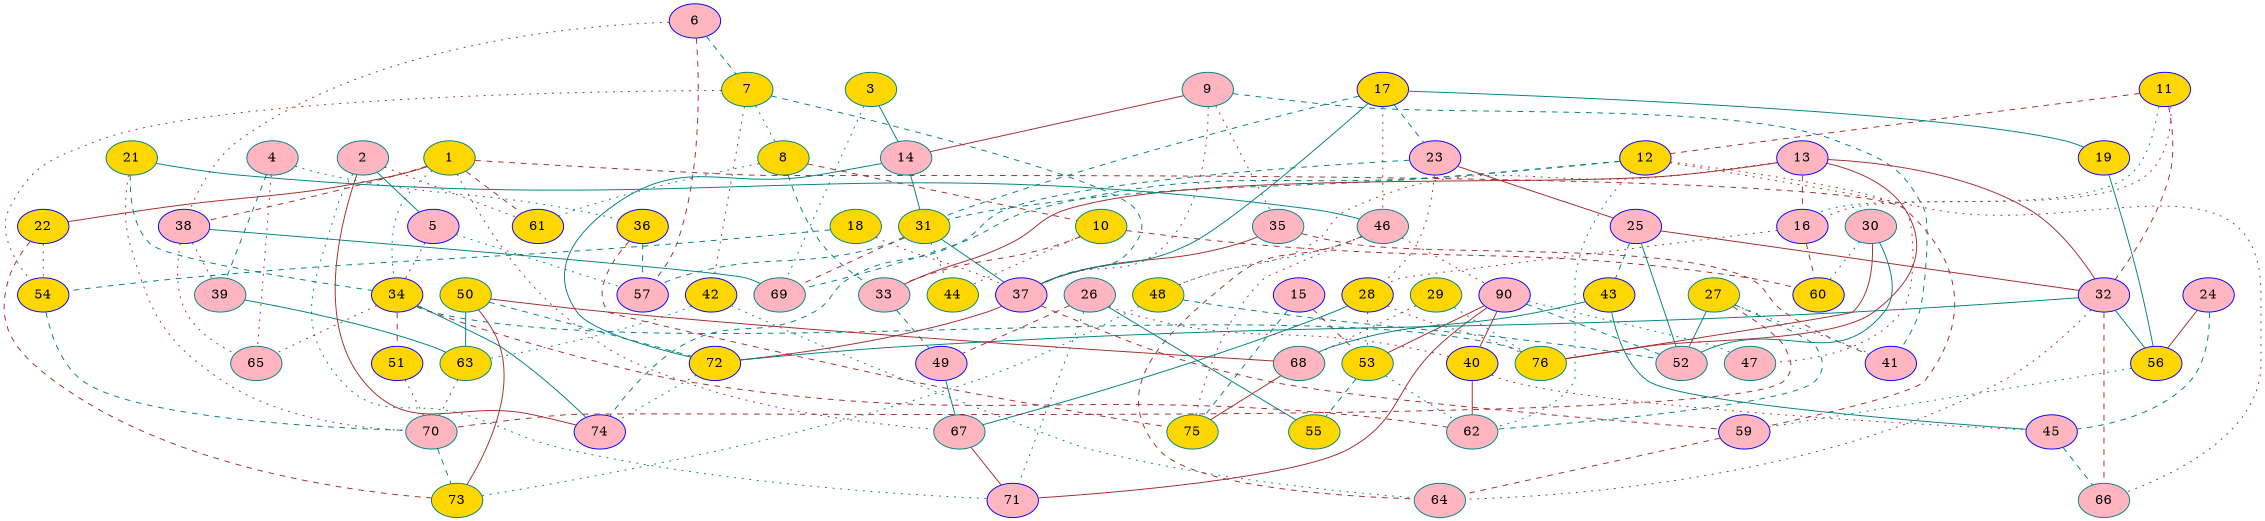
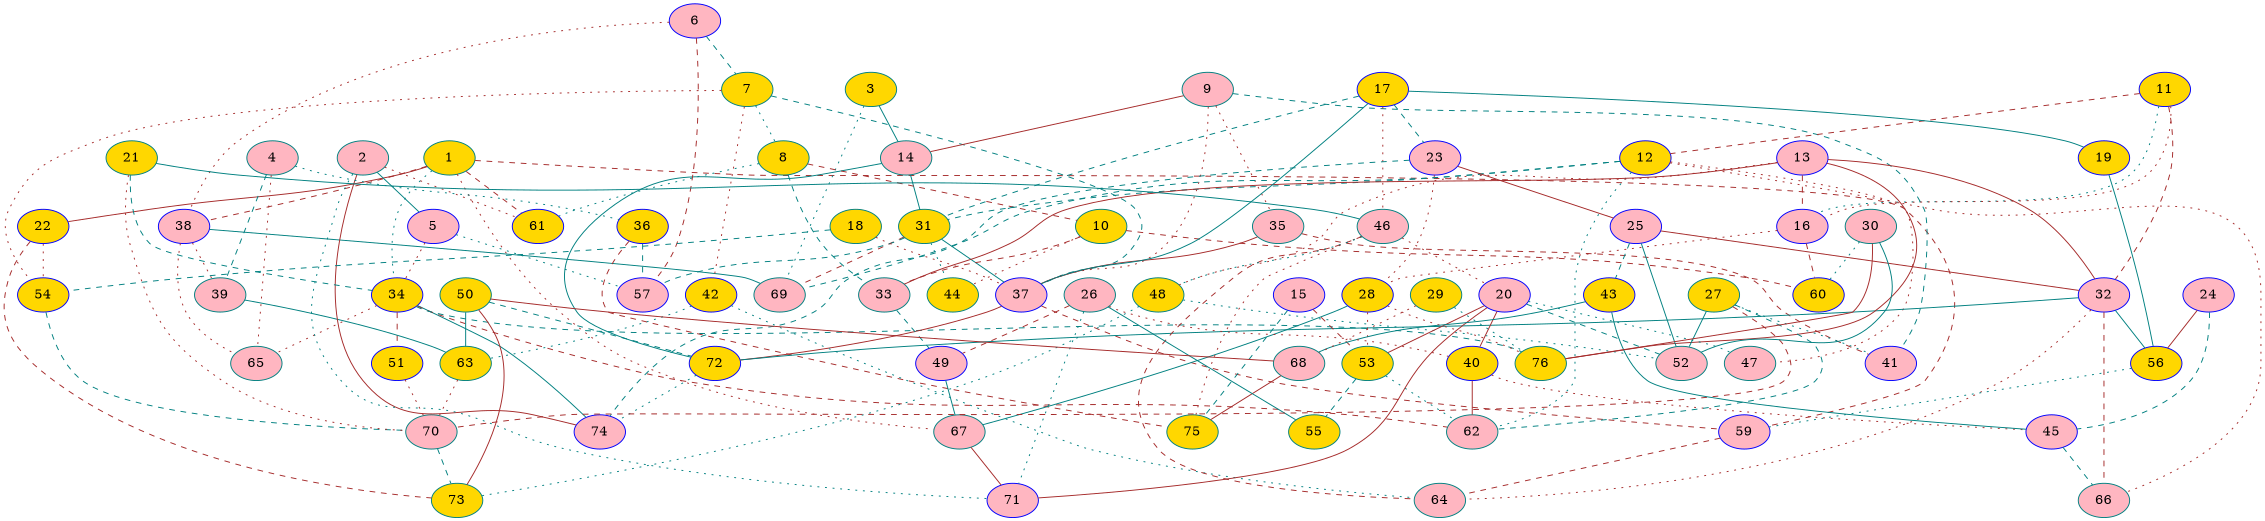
(1505, 295) -> (1505, 295)
(1349, 322) -> (1349, 322)
